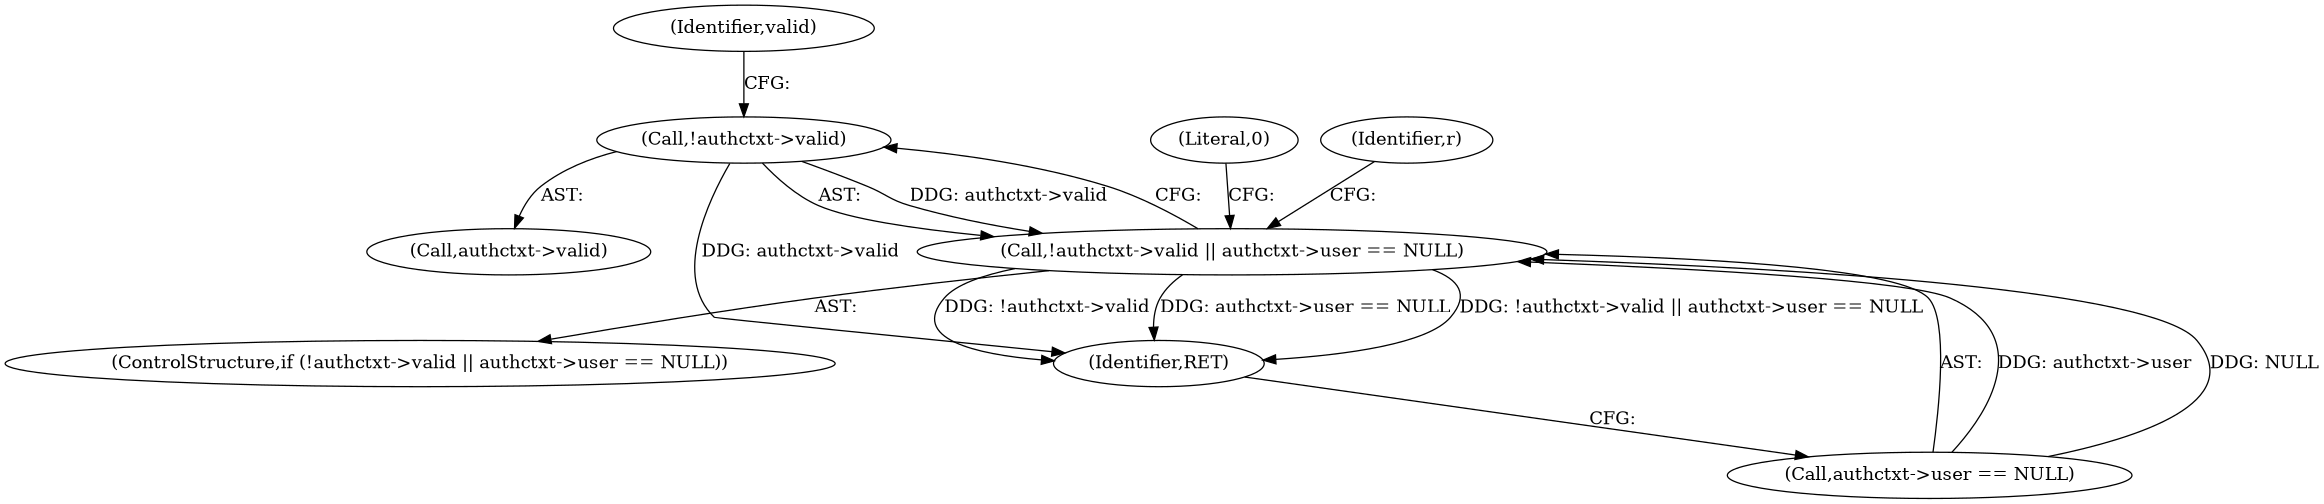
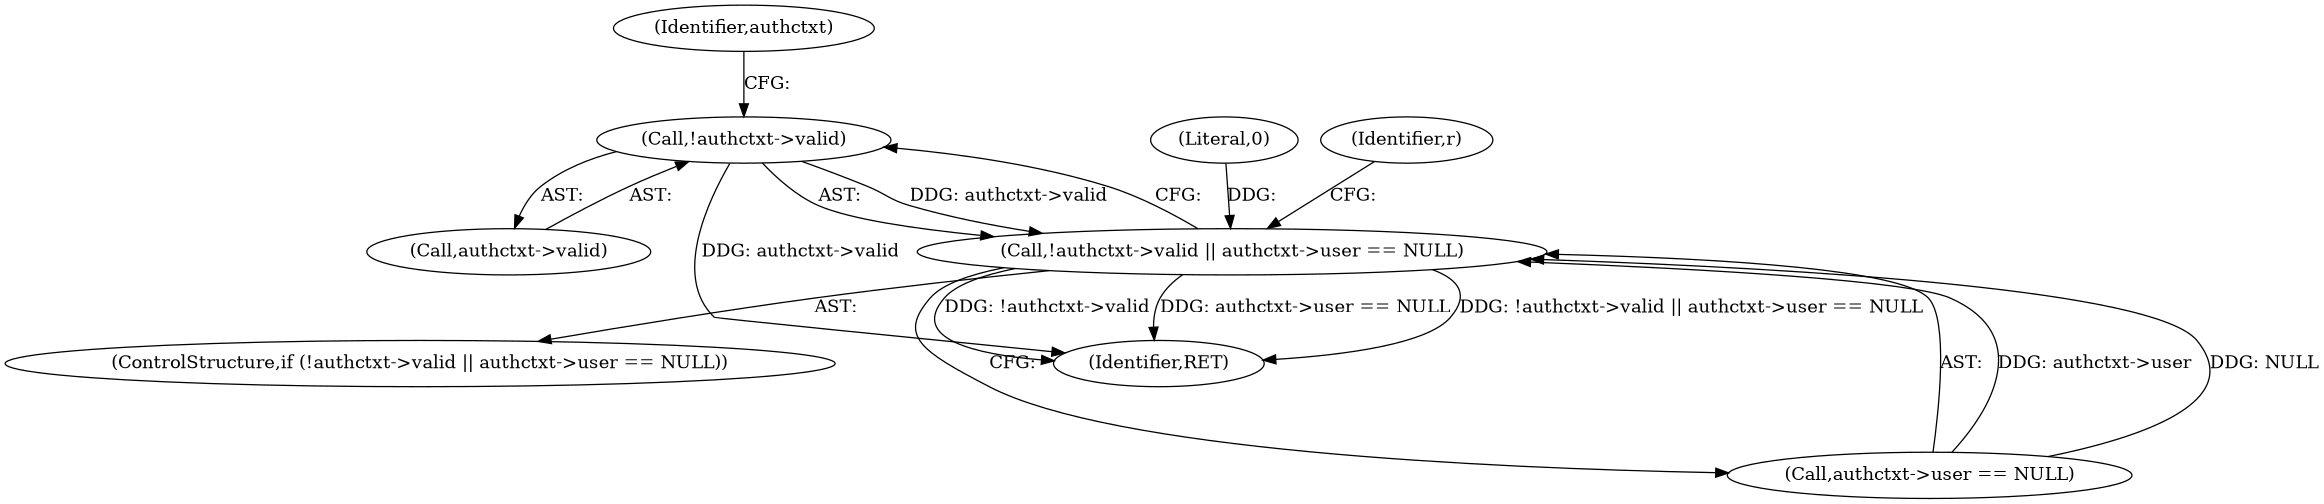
(744, 28) -> (744, 28)
none -> (610, 196)
(1255, 196) -> (1255, 196)
(1520, 416) -> (1243, 444)
